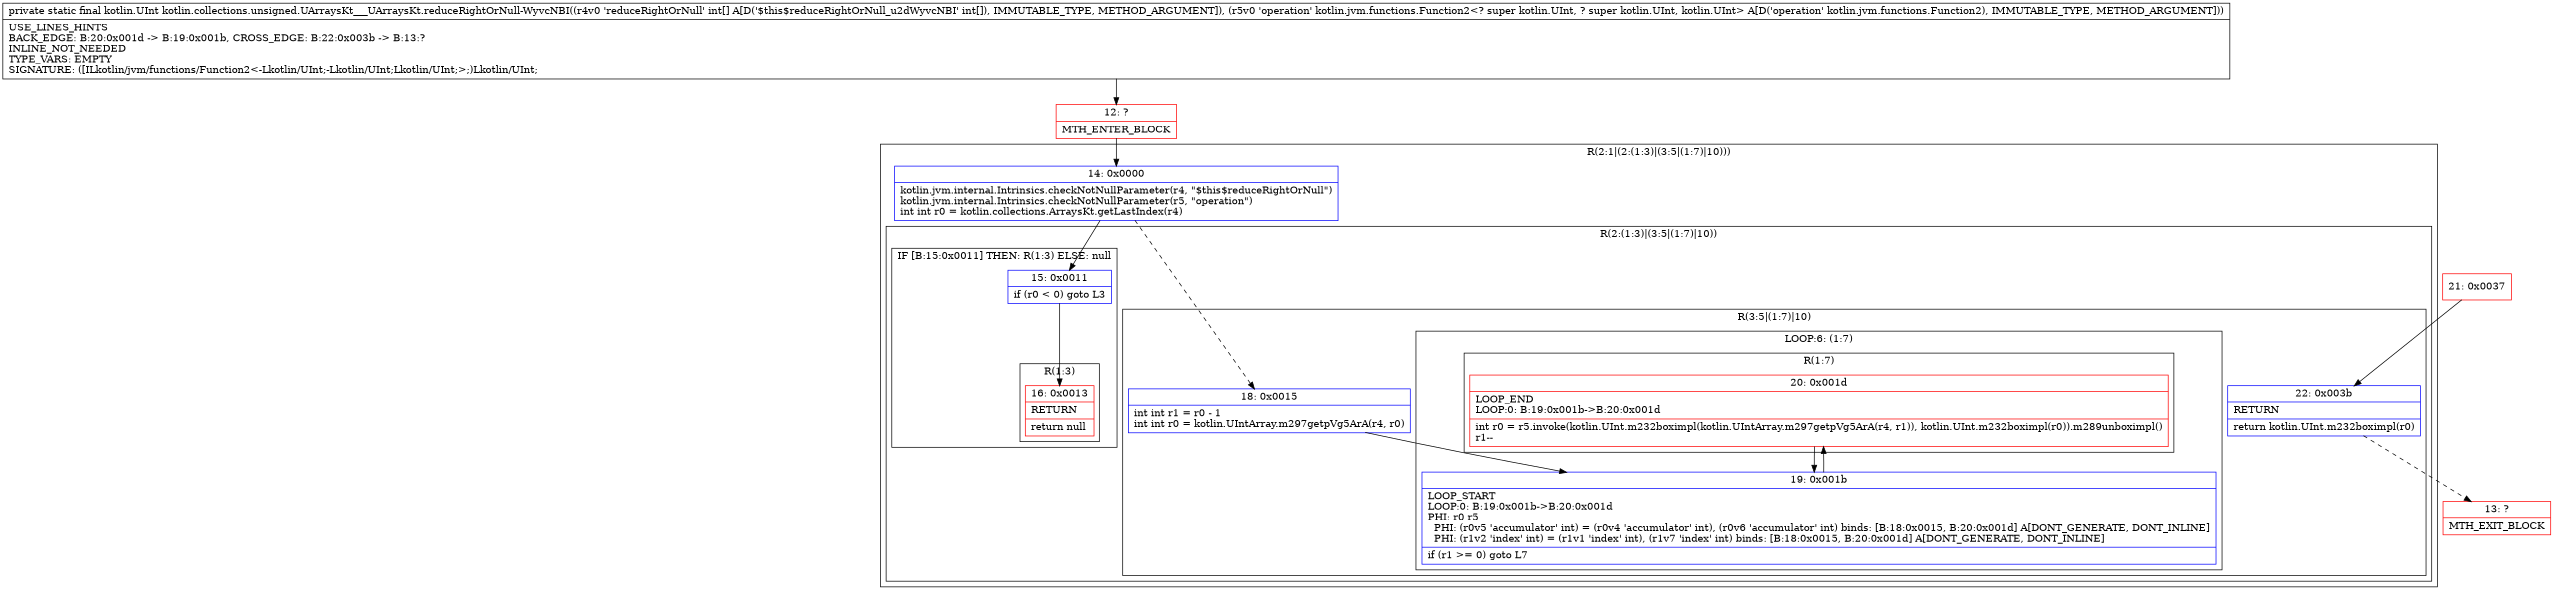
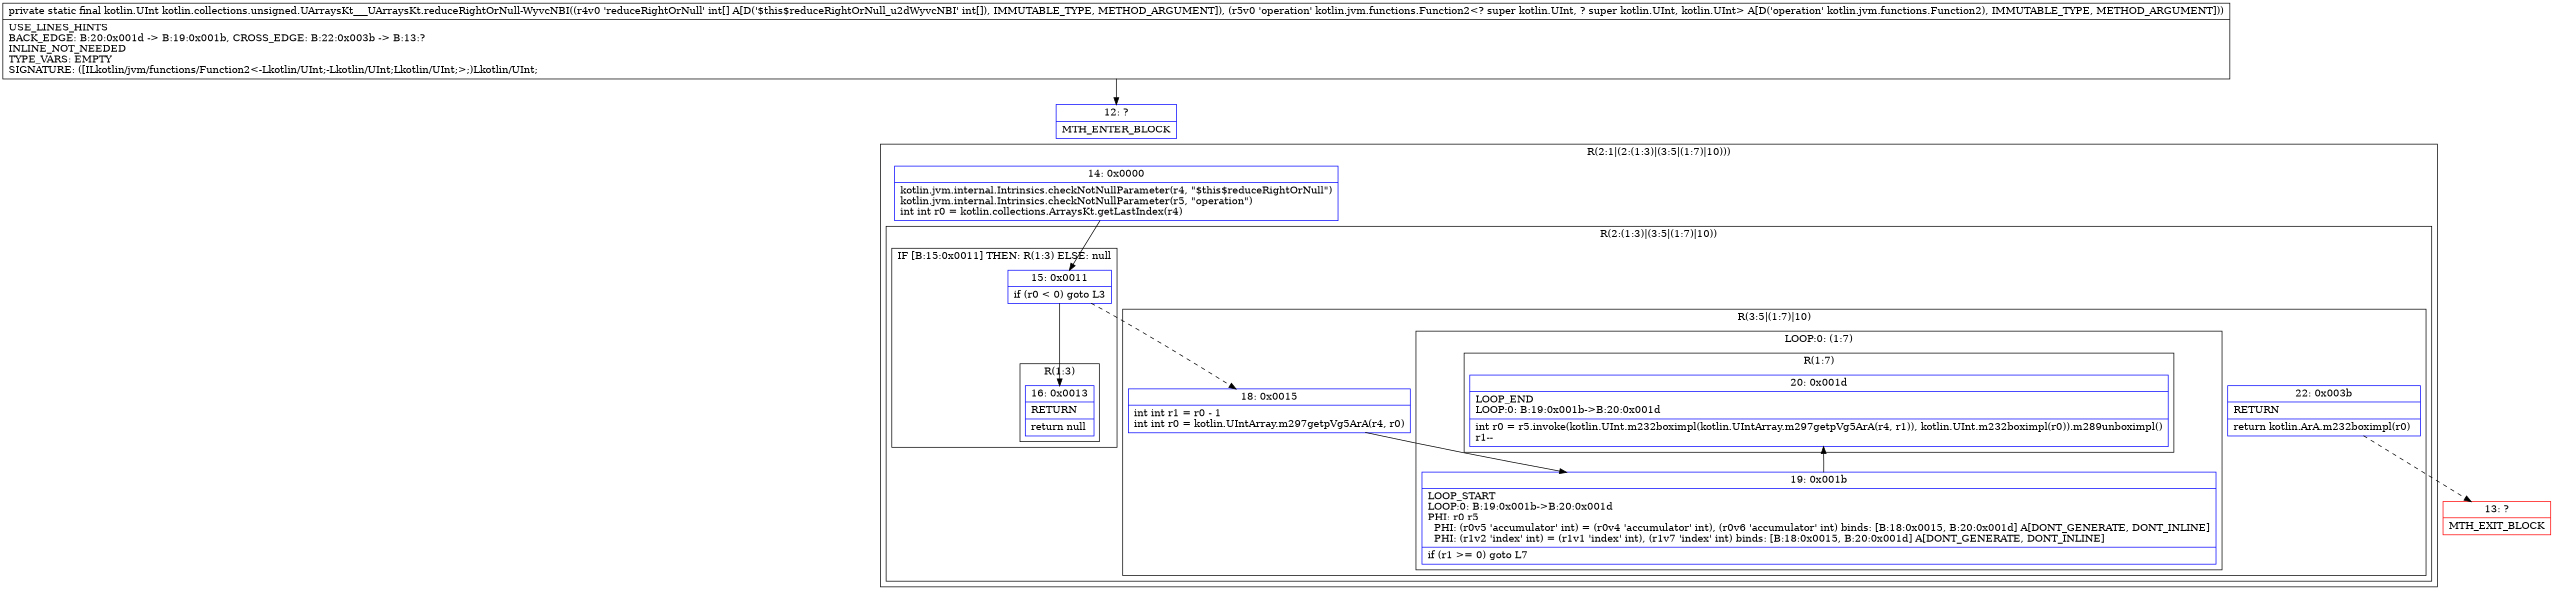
(1116, 121) -> (1116, 121)
(1116, 149) -> none
(2477, 287) -> none
(1193, 302) -> (1161, 343)
(1819, 339) -> (1819, 339)
(1060, 411) -> (1060, 411)
(1819, 411) -> (1819, 411)
(2324, 427) -> (2322, 427)
(1814, 457) -> none
